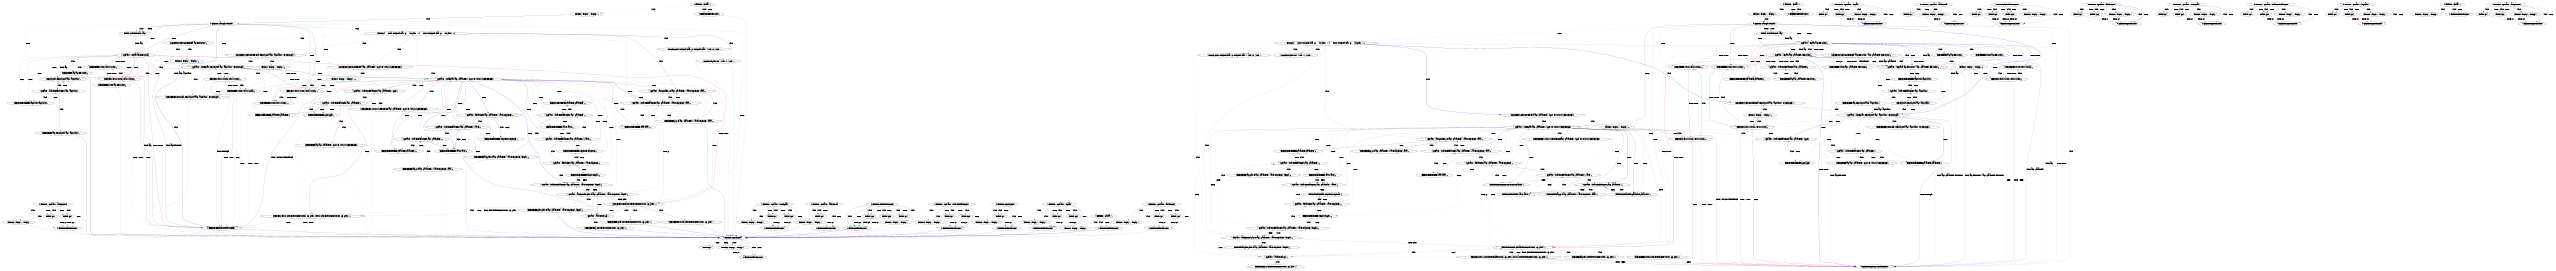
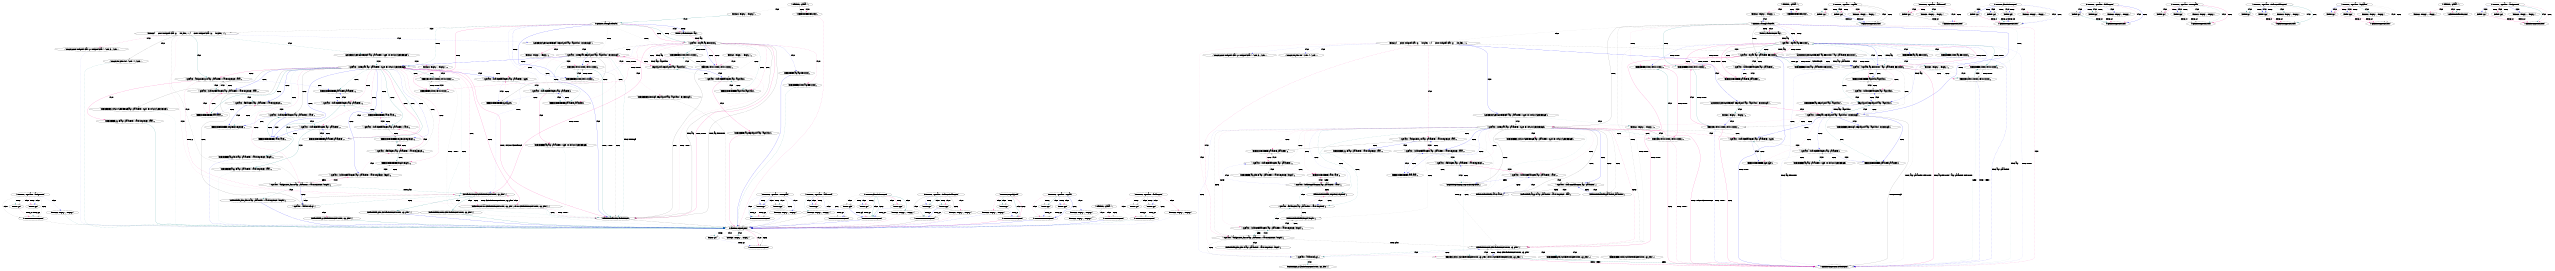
(188, 43) -> none
(1798, 79) -> none
